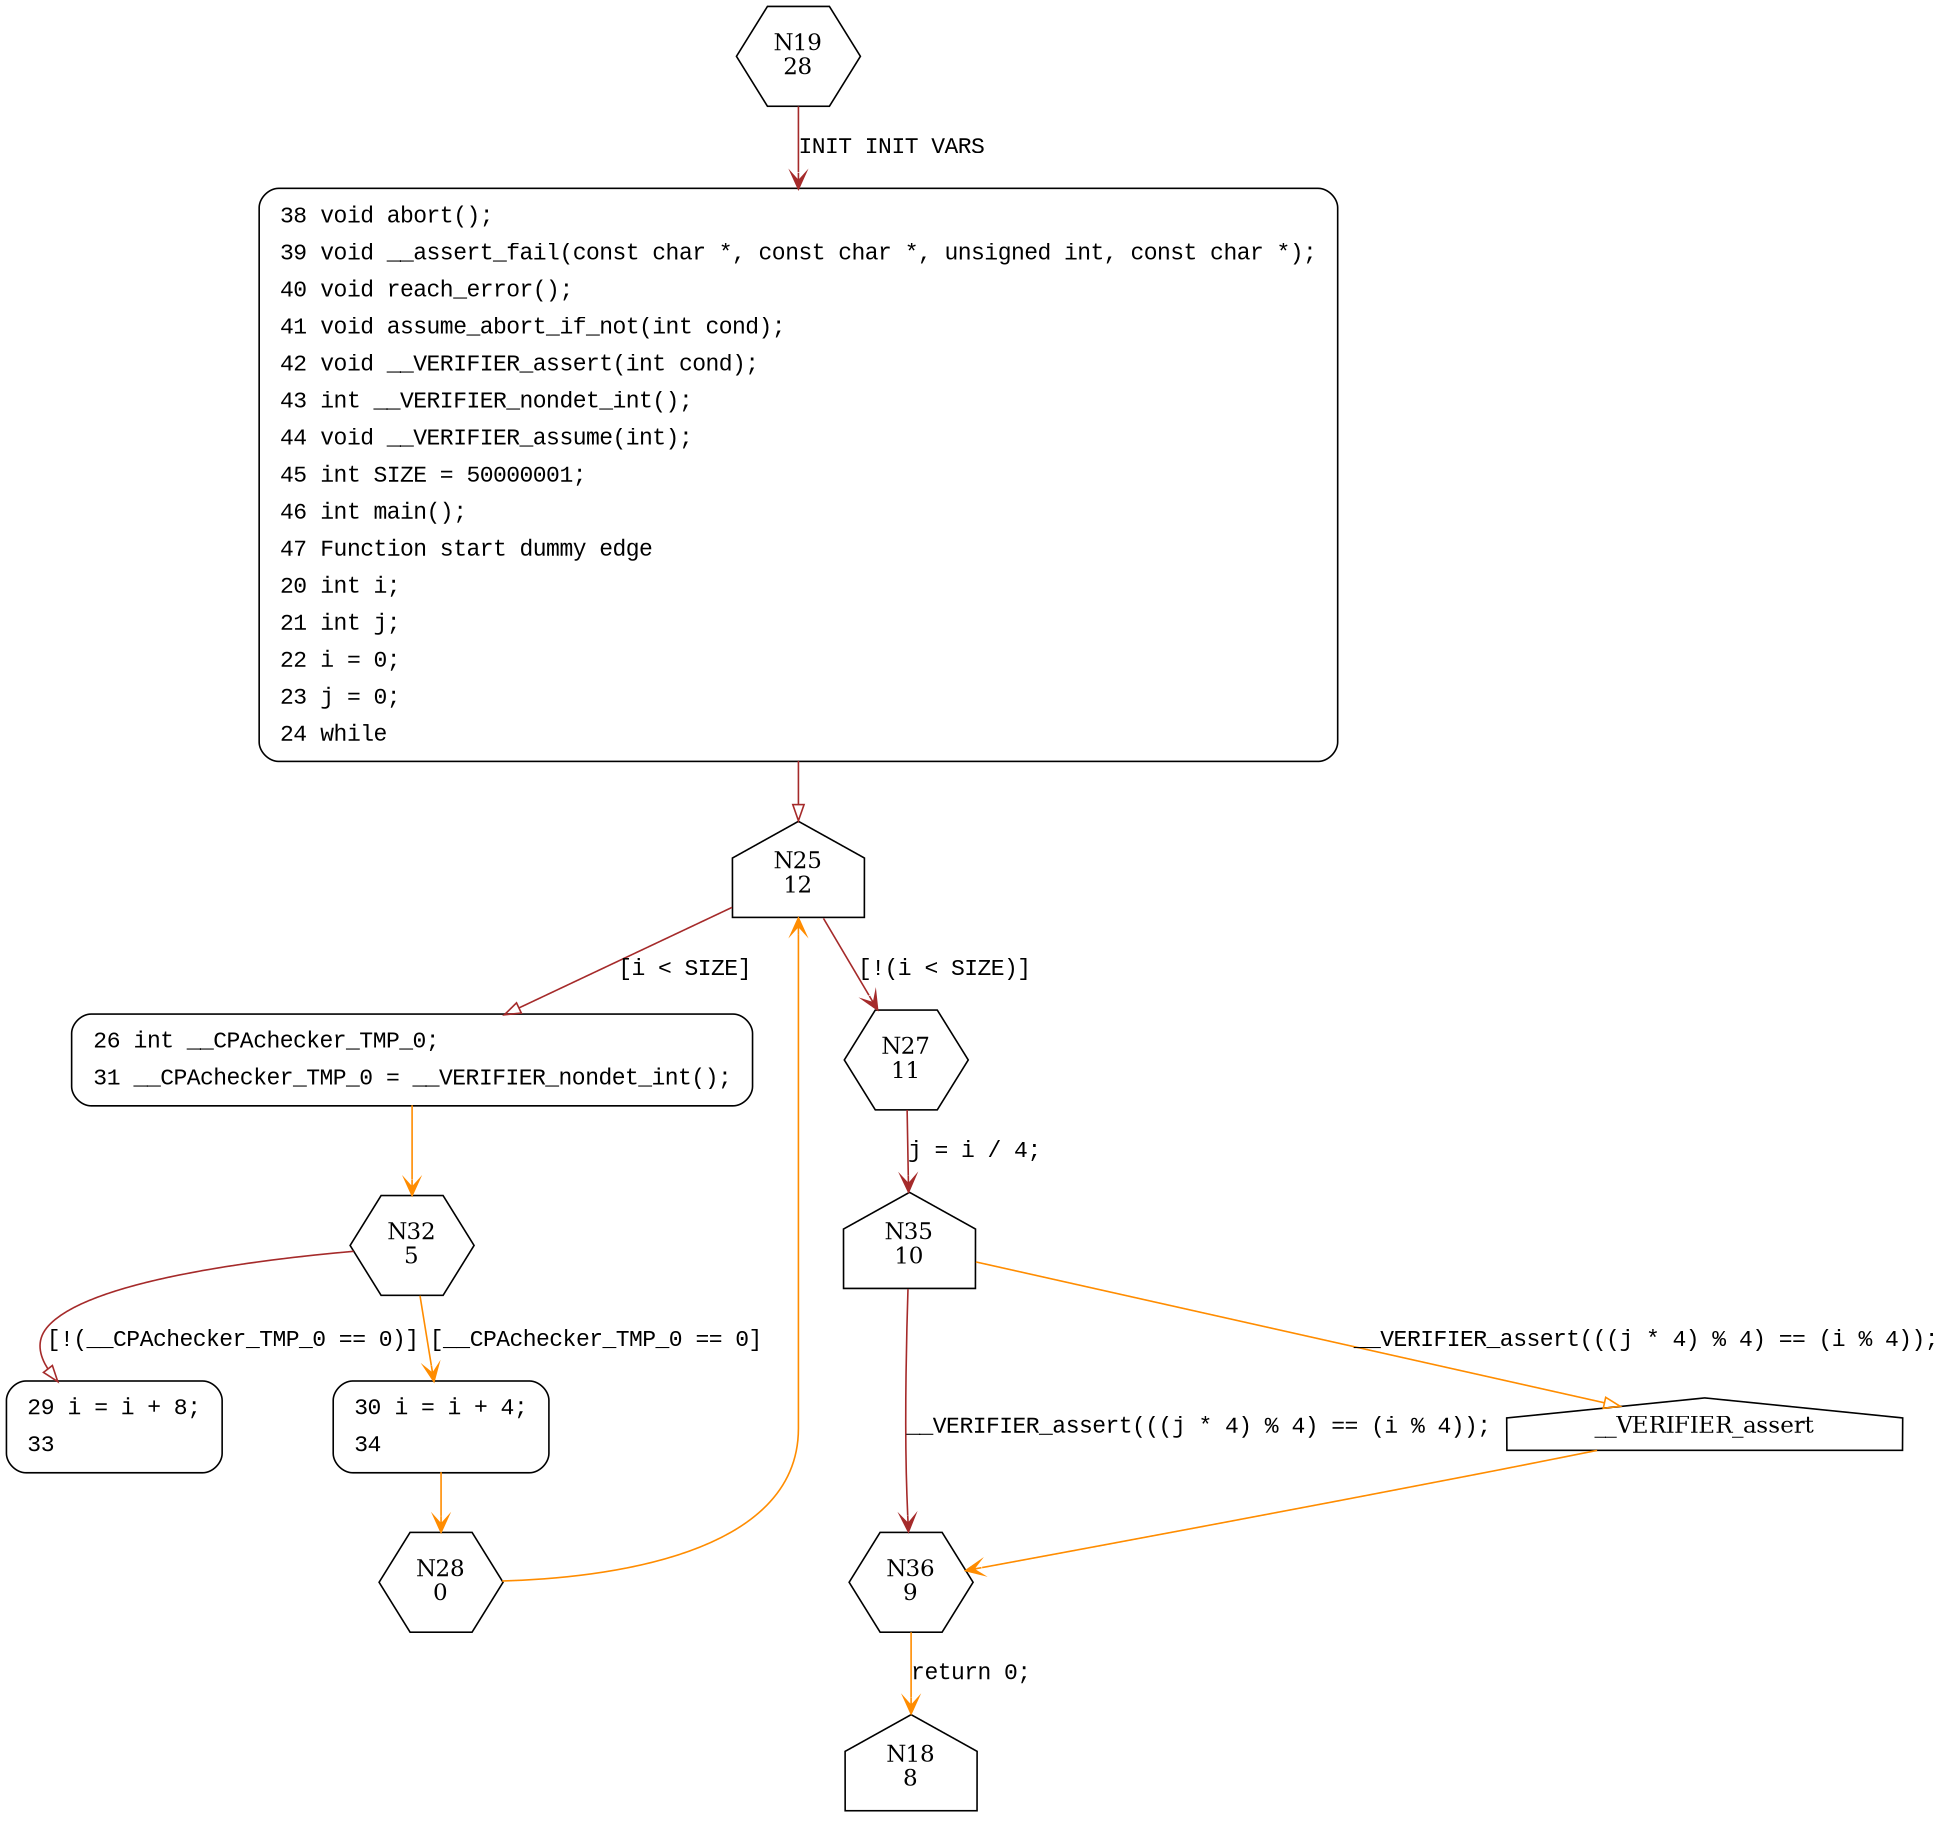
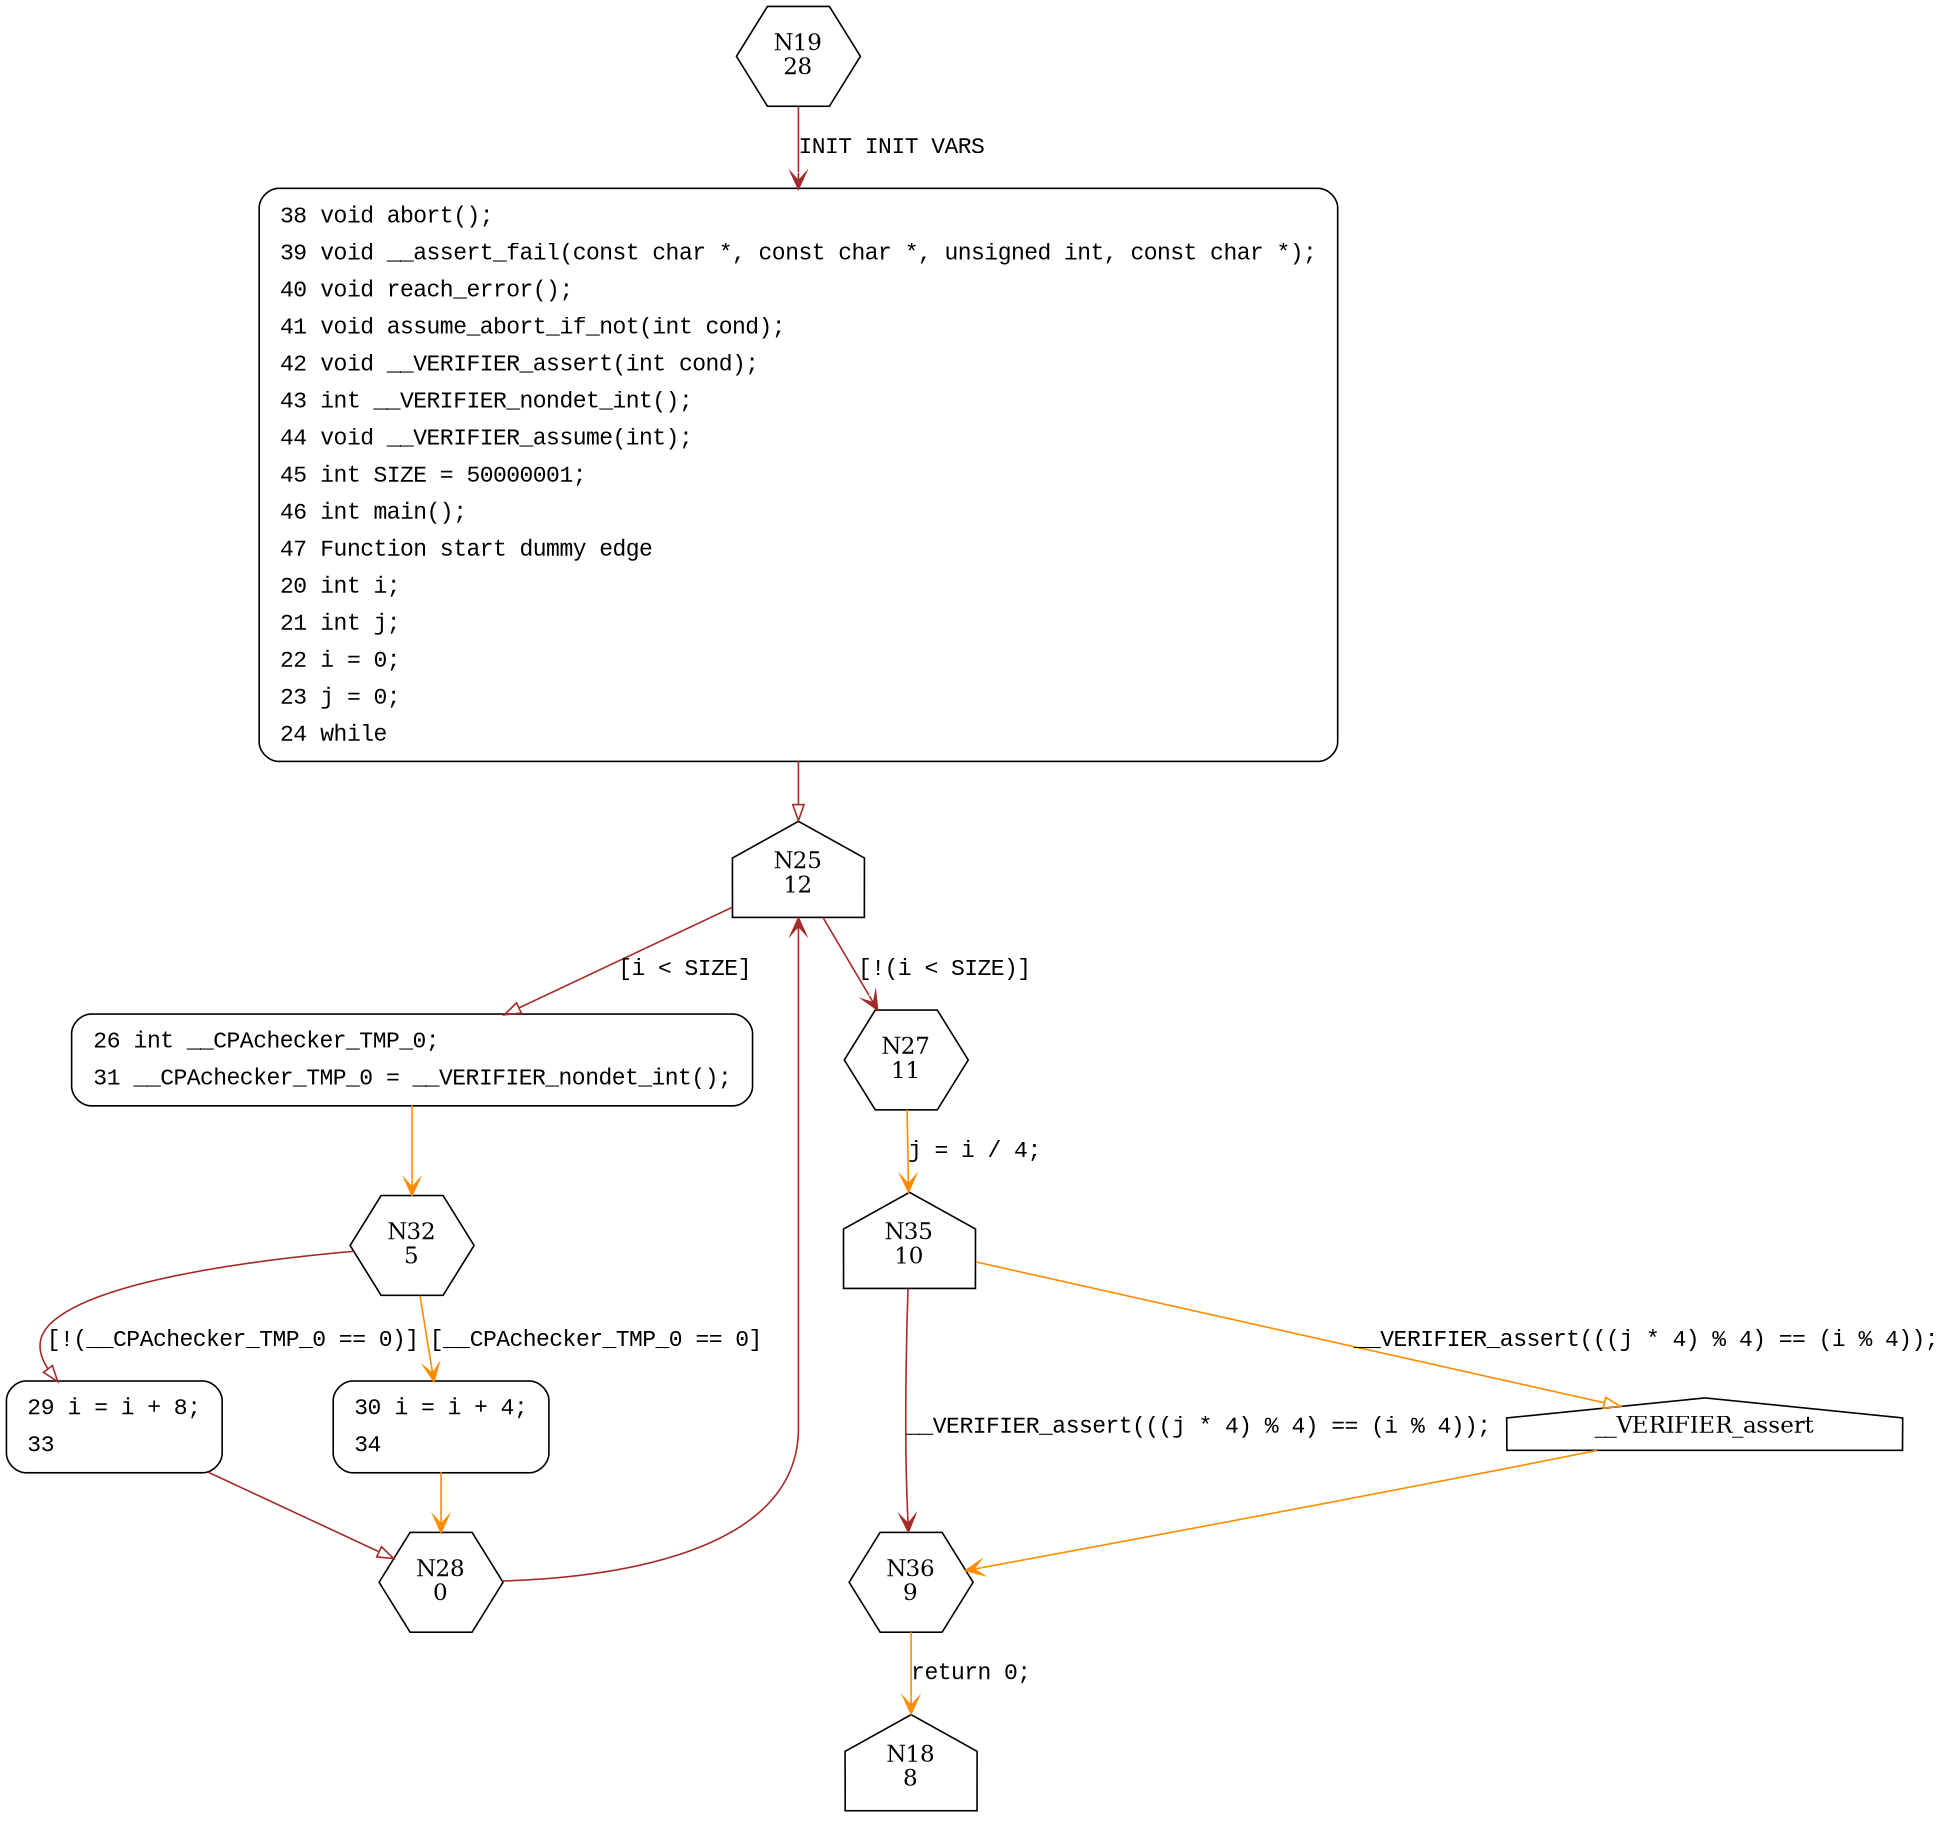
(908, 1143) -> (908, 1143)
(798, 1364) -> (798, 1364)
none -> (293, 1512)
